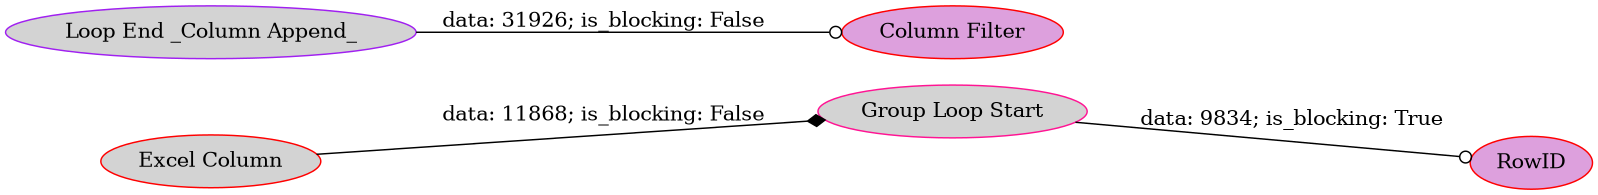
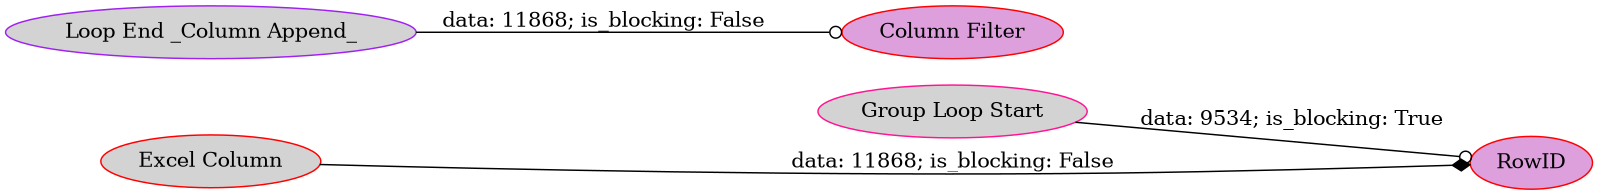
(604, 21) -> (604, 21)
(1292, 120) -> (1292, 120)
(562, 138) -> (886, 174)
